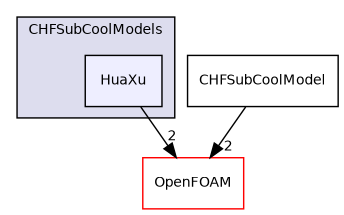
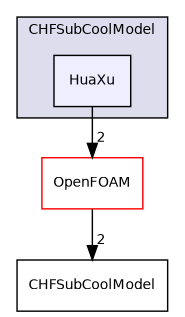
(96, 31) -> (92, 31)
(232, 126) -> (92, 227)
